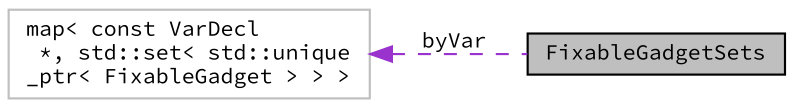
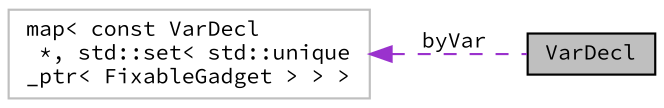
(656, 54) -> (591, 54)
